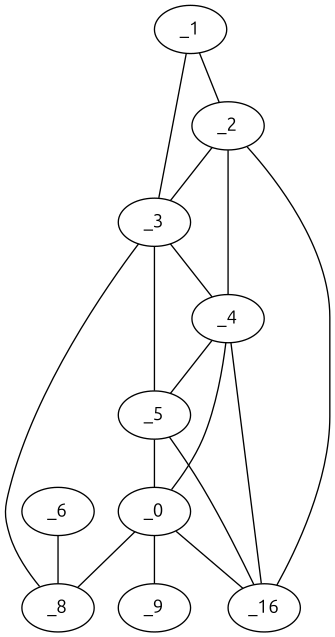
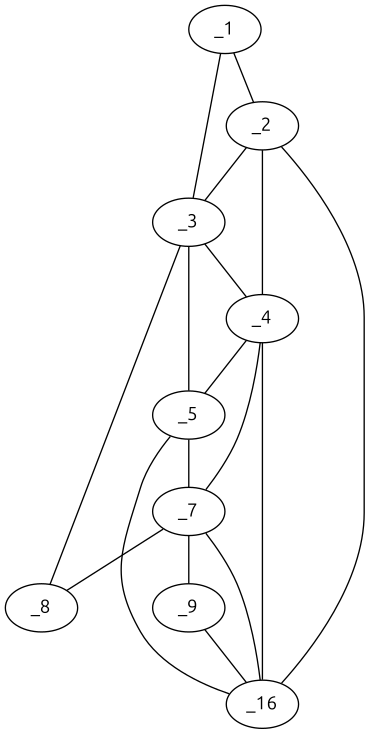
(58, 511) -> none
(154, 511) -> (189, 511)
none -> (226, 656)
